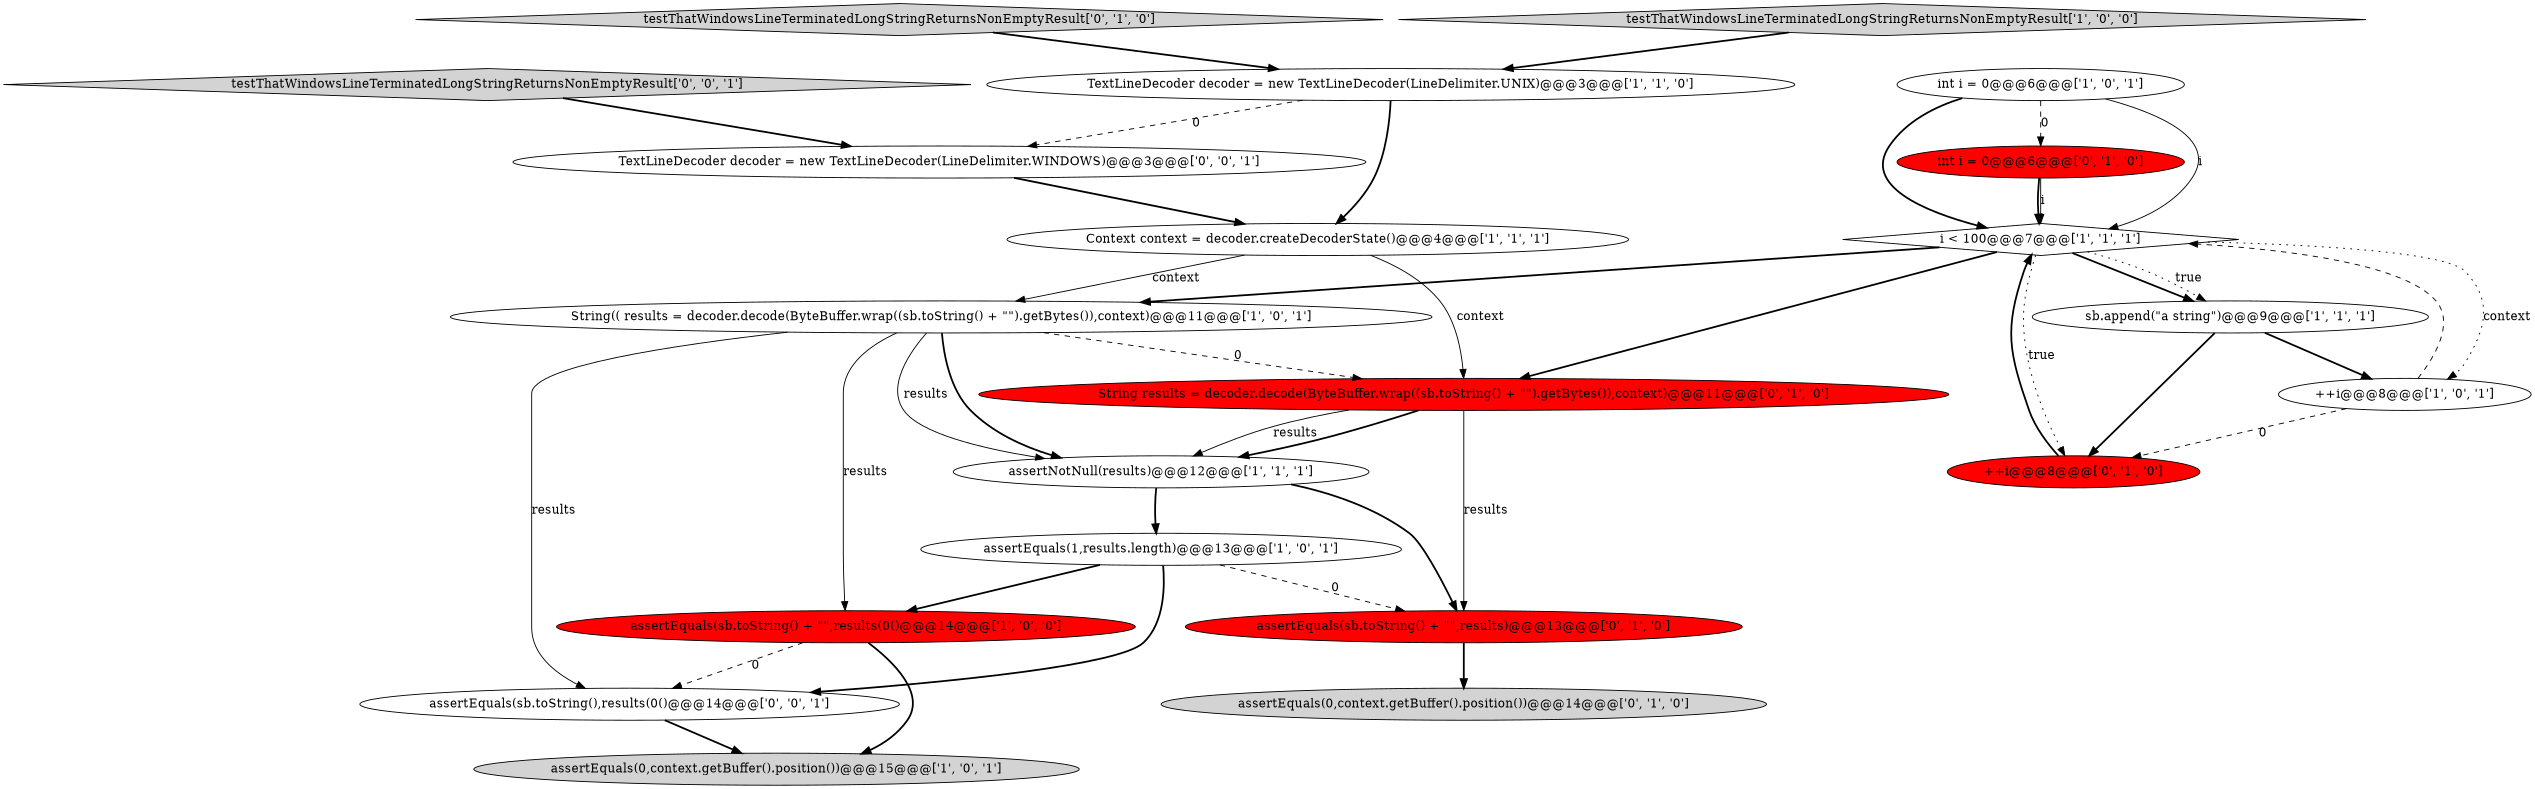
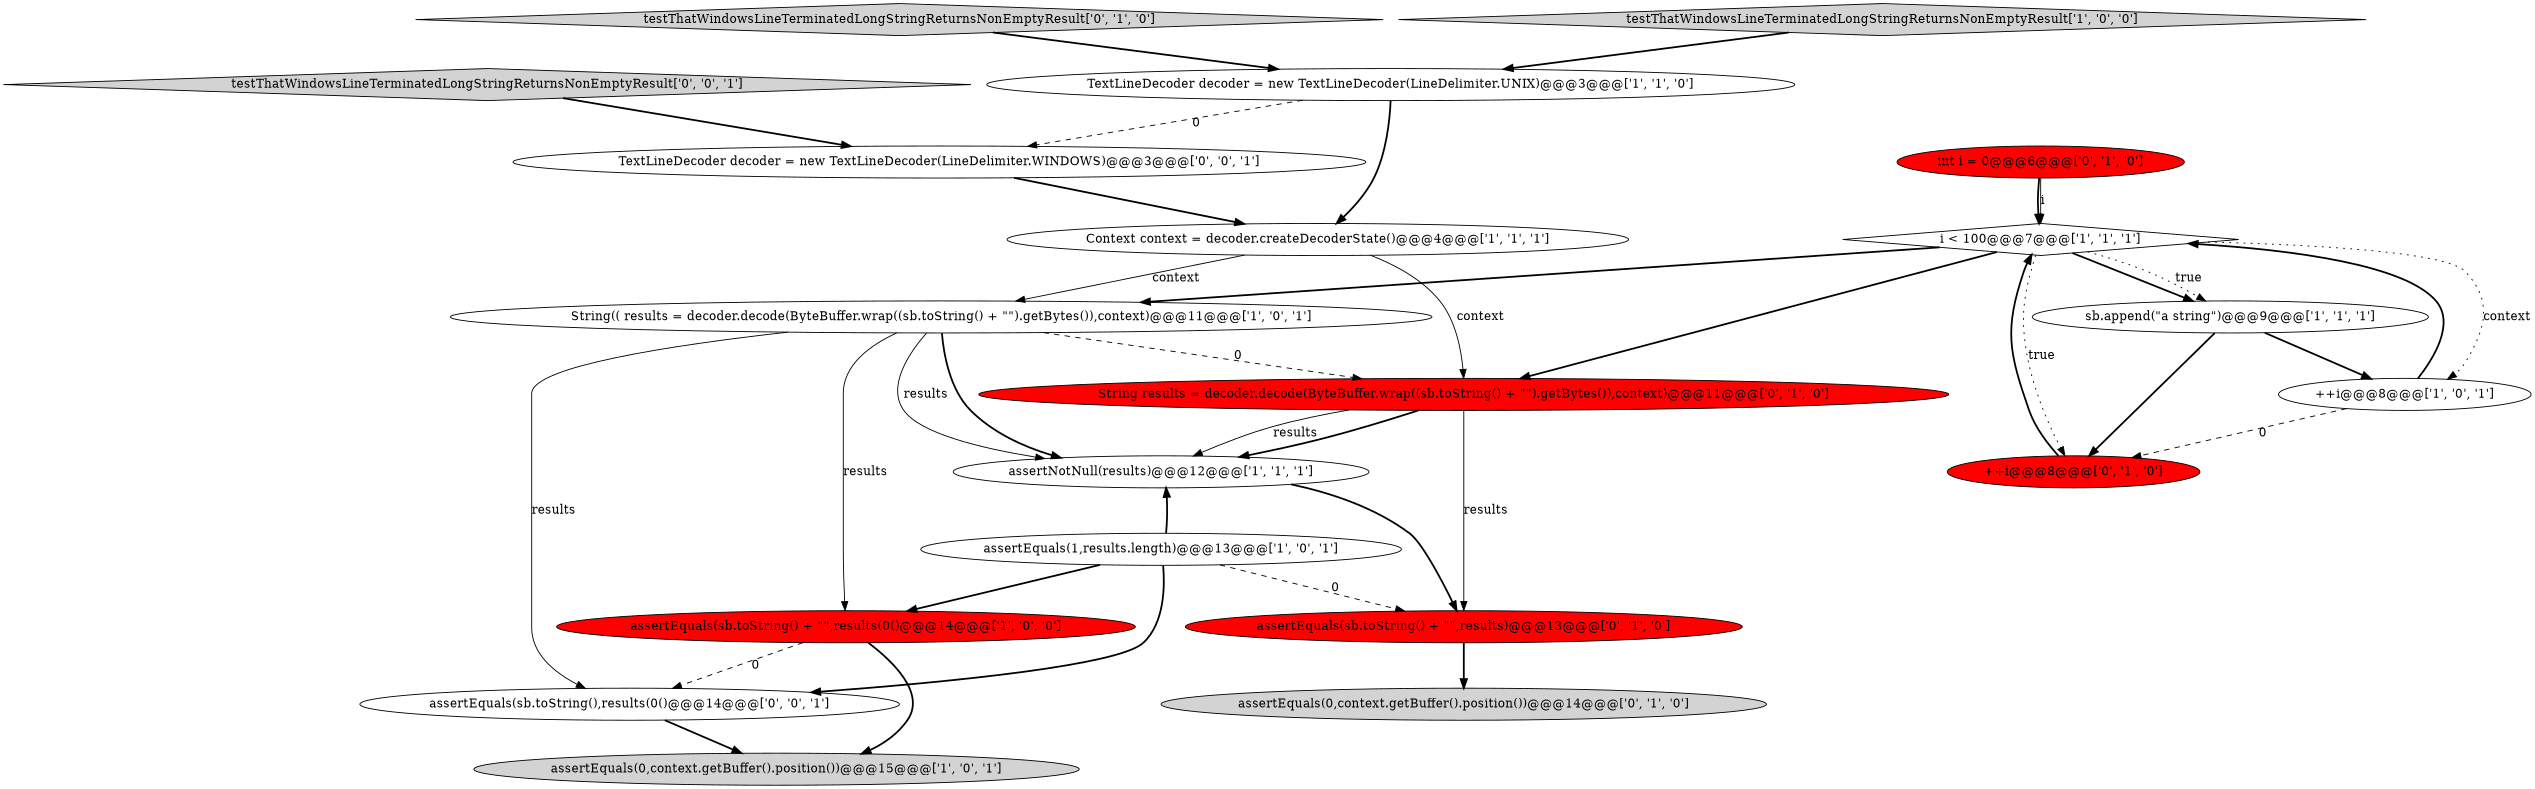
(2041, 85) -> none
(2363, 266) -> (2363, 266)
(1155, 506) -> (1167, 515)
